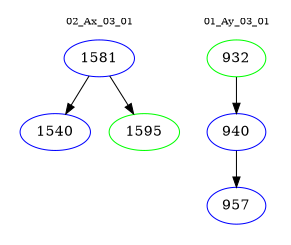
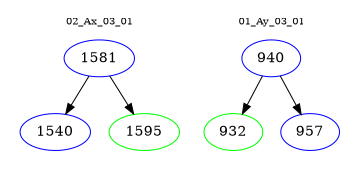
(236, 90) -> (255, 90)
